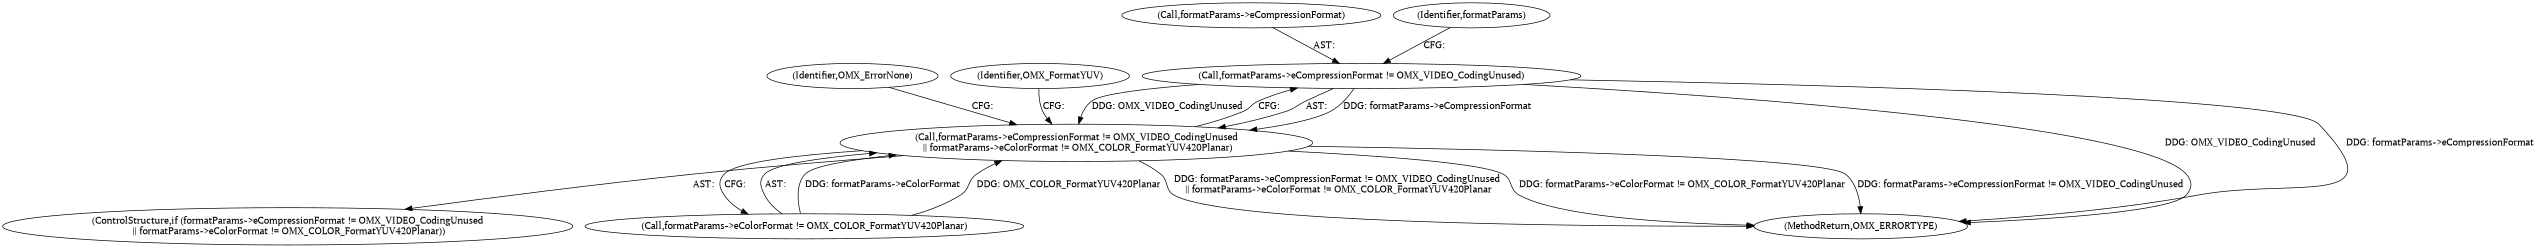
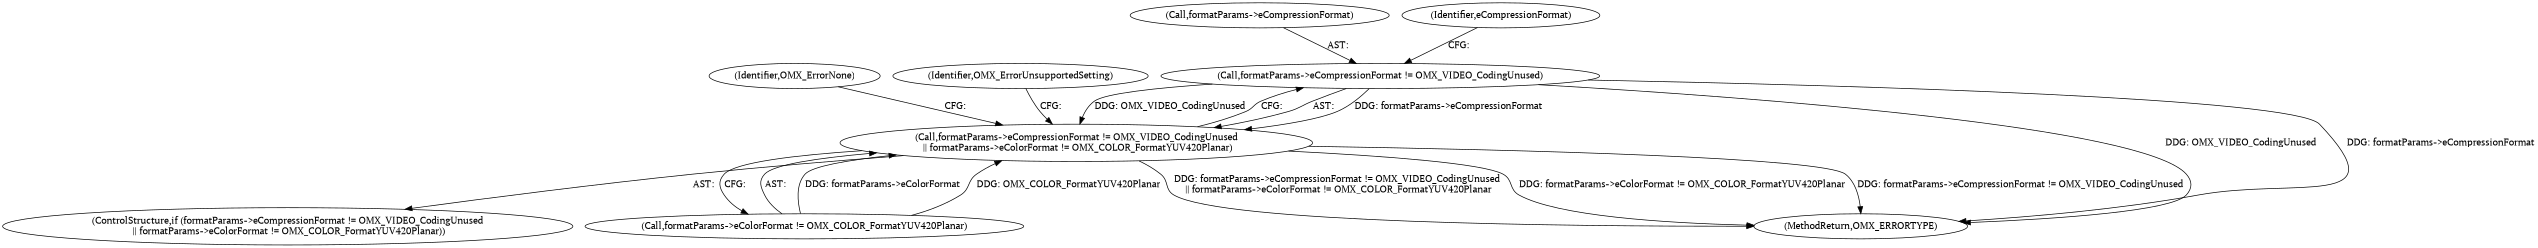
(1472, 15) -> (1501, 15)
(1040, 76) -> (1021, 76)
